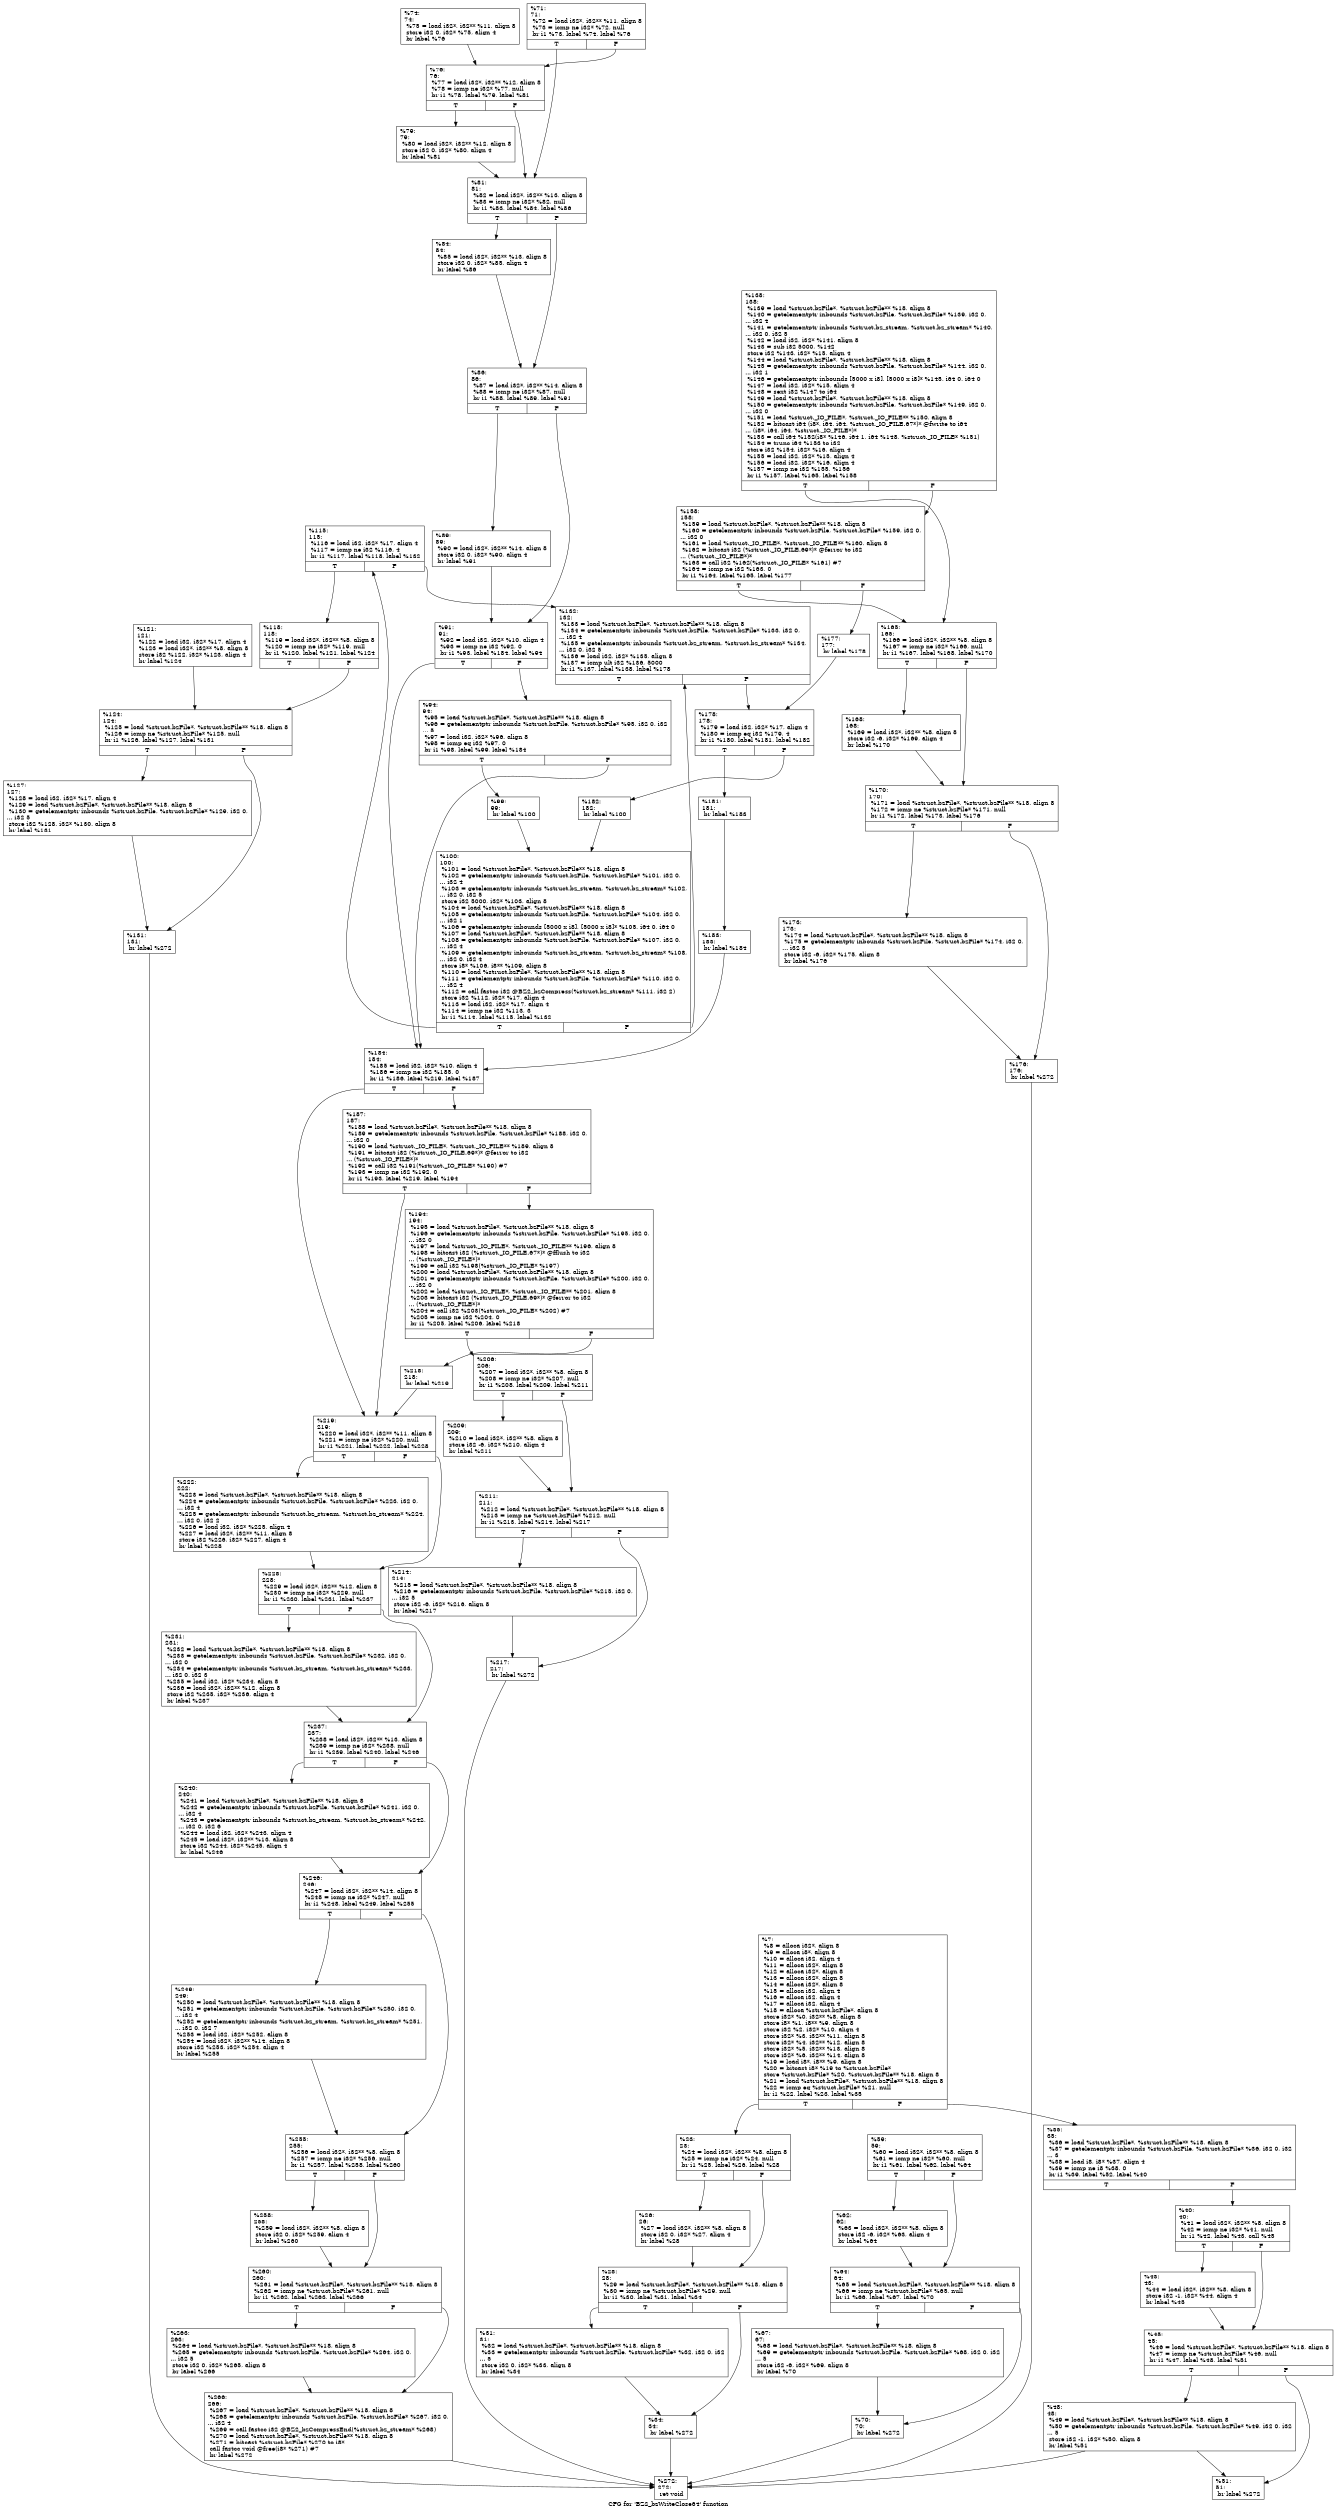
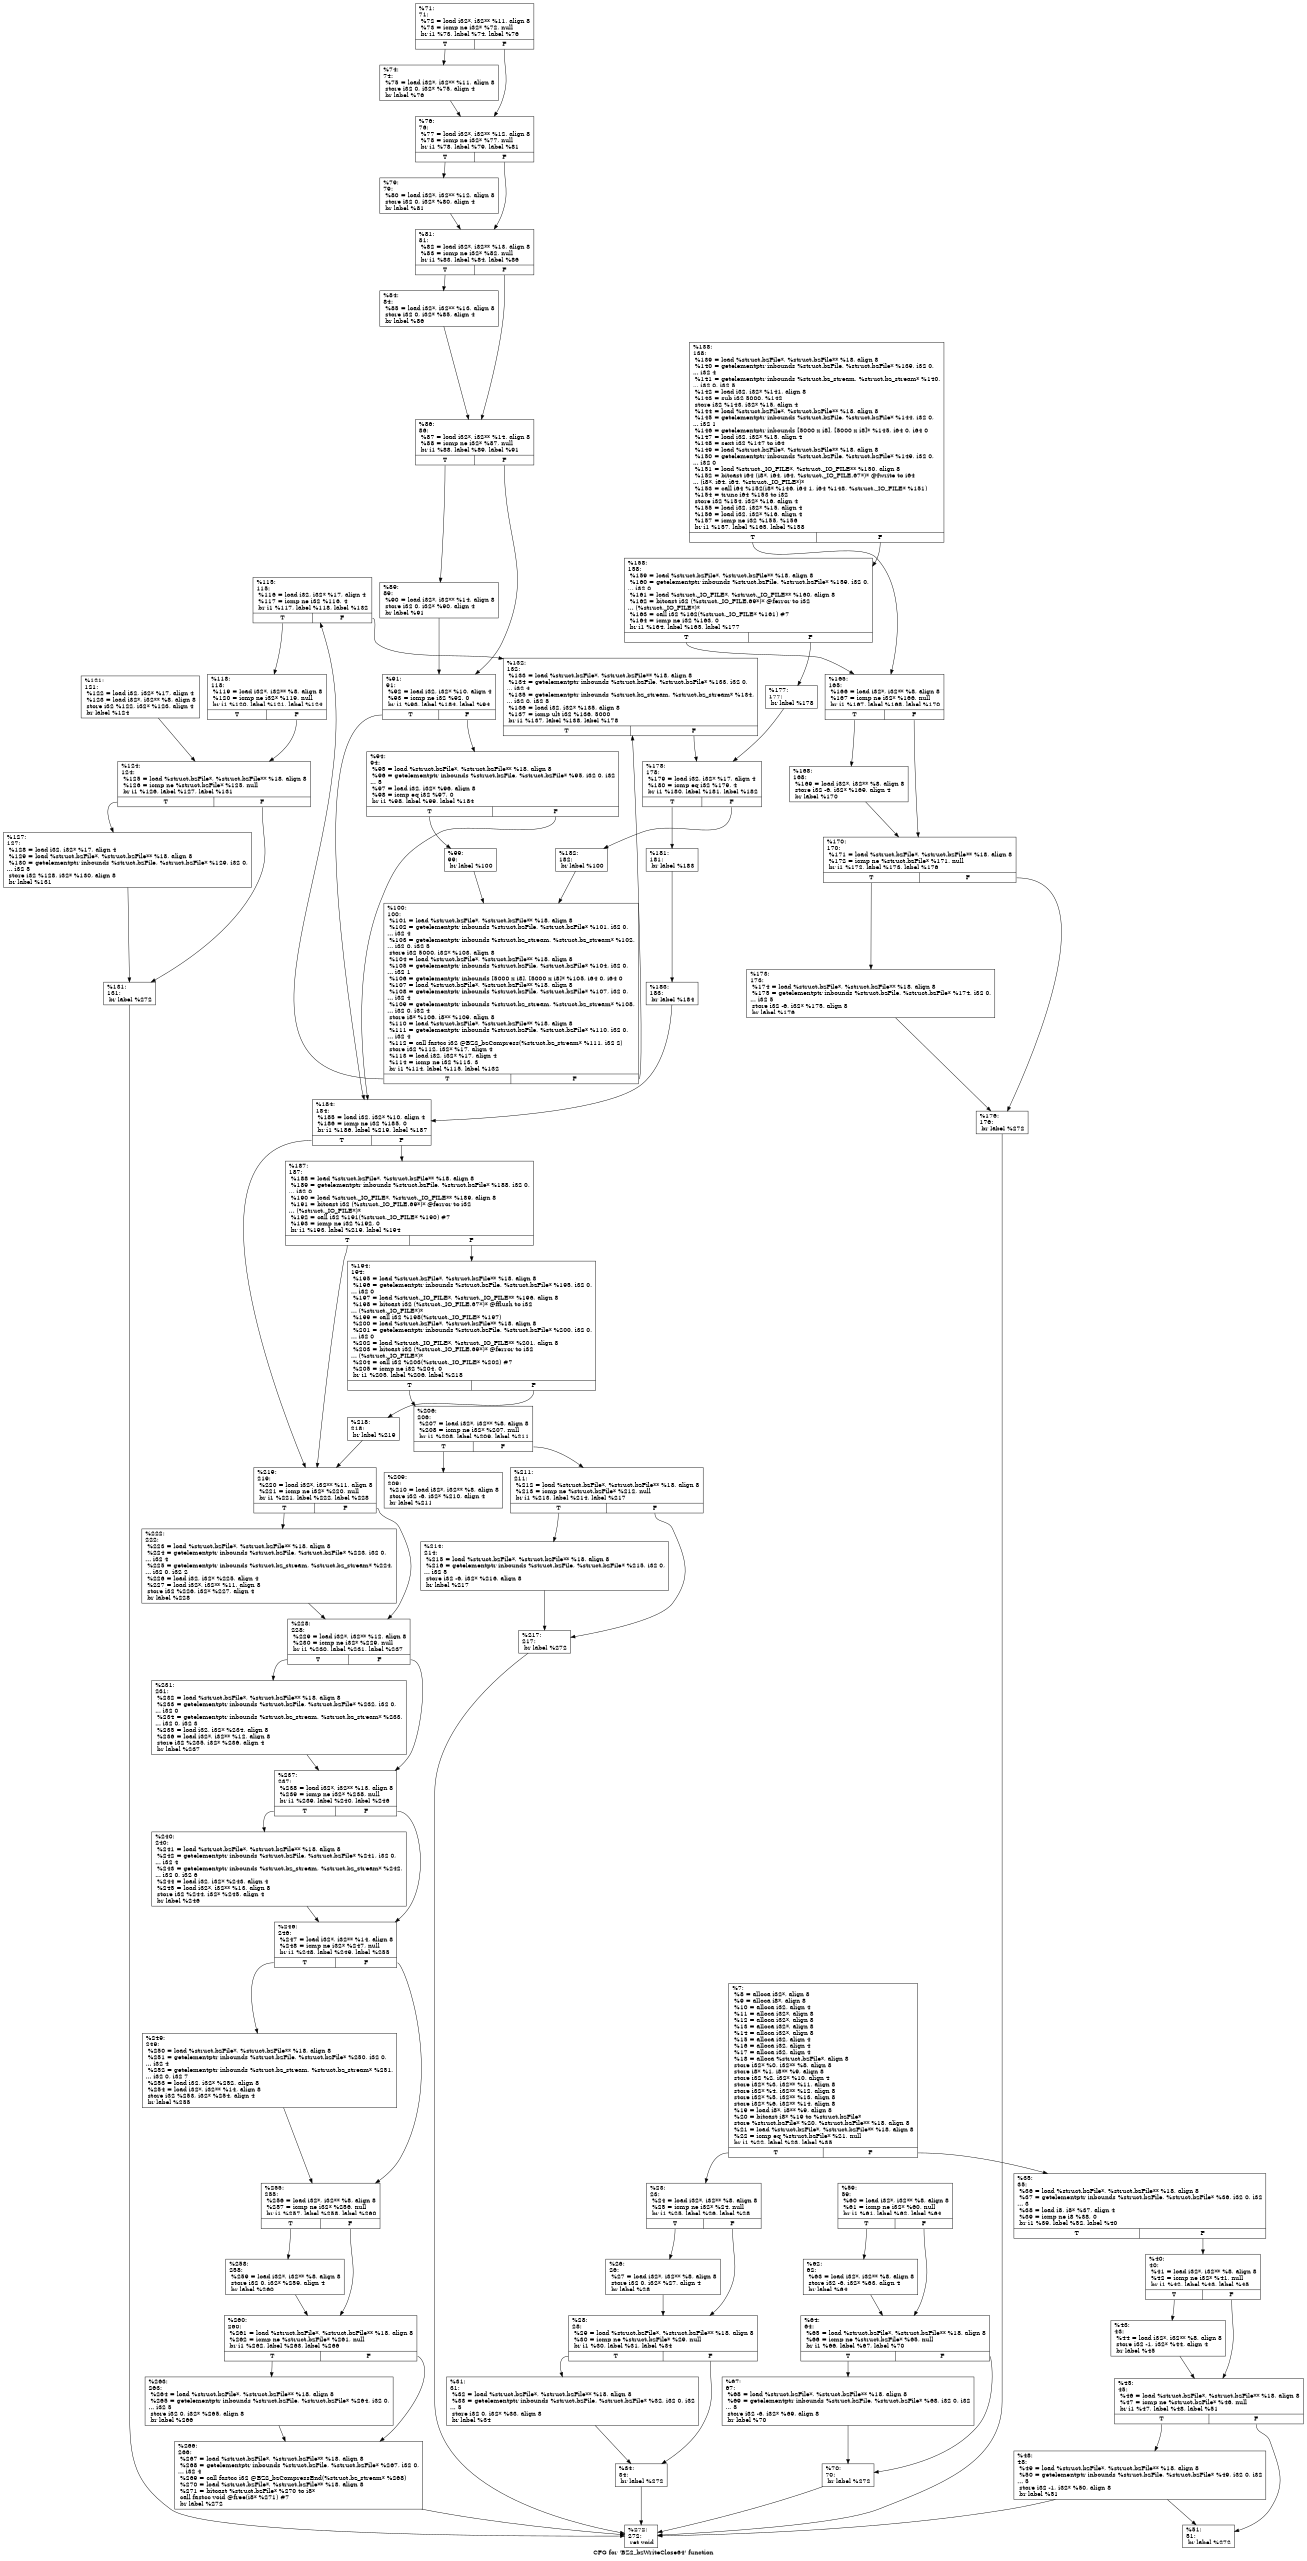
(550, 112) -> (445, 55)
(534, 1473) -> none
(1227, 2236) -> (1199, 2285)
